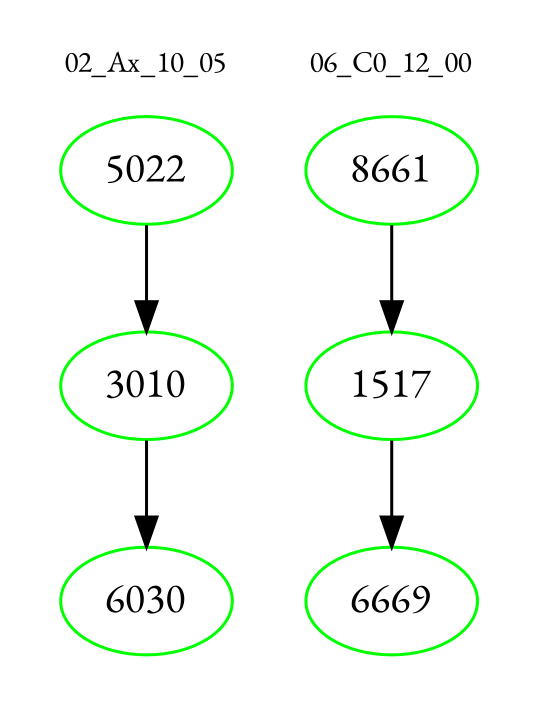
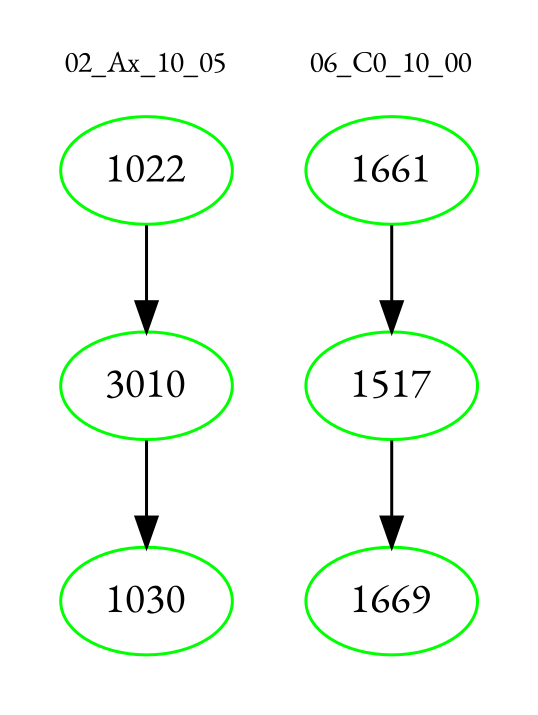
(392, 64) -> (392, 64)
(147, 170) -> (147, 170)
(392, 170) -> (392, 170)
(147, 601) -> (147, 601)
(392, 601) -> (392, 601)
